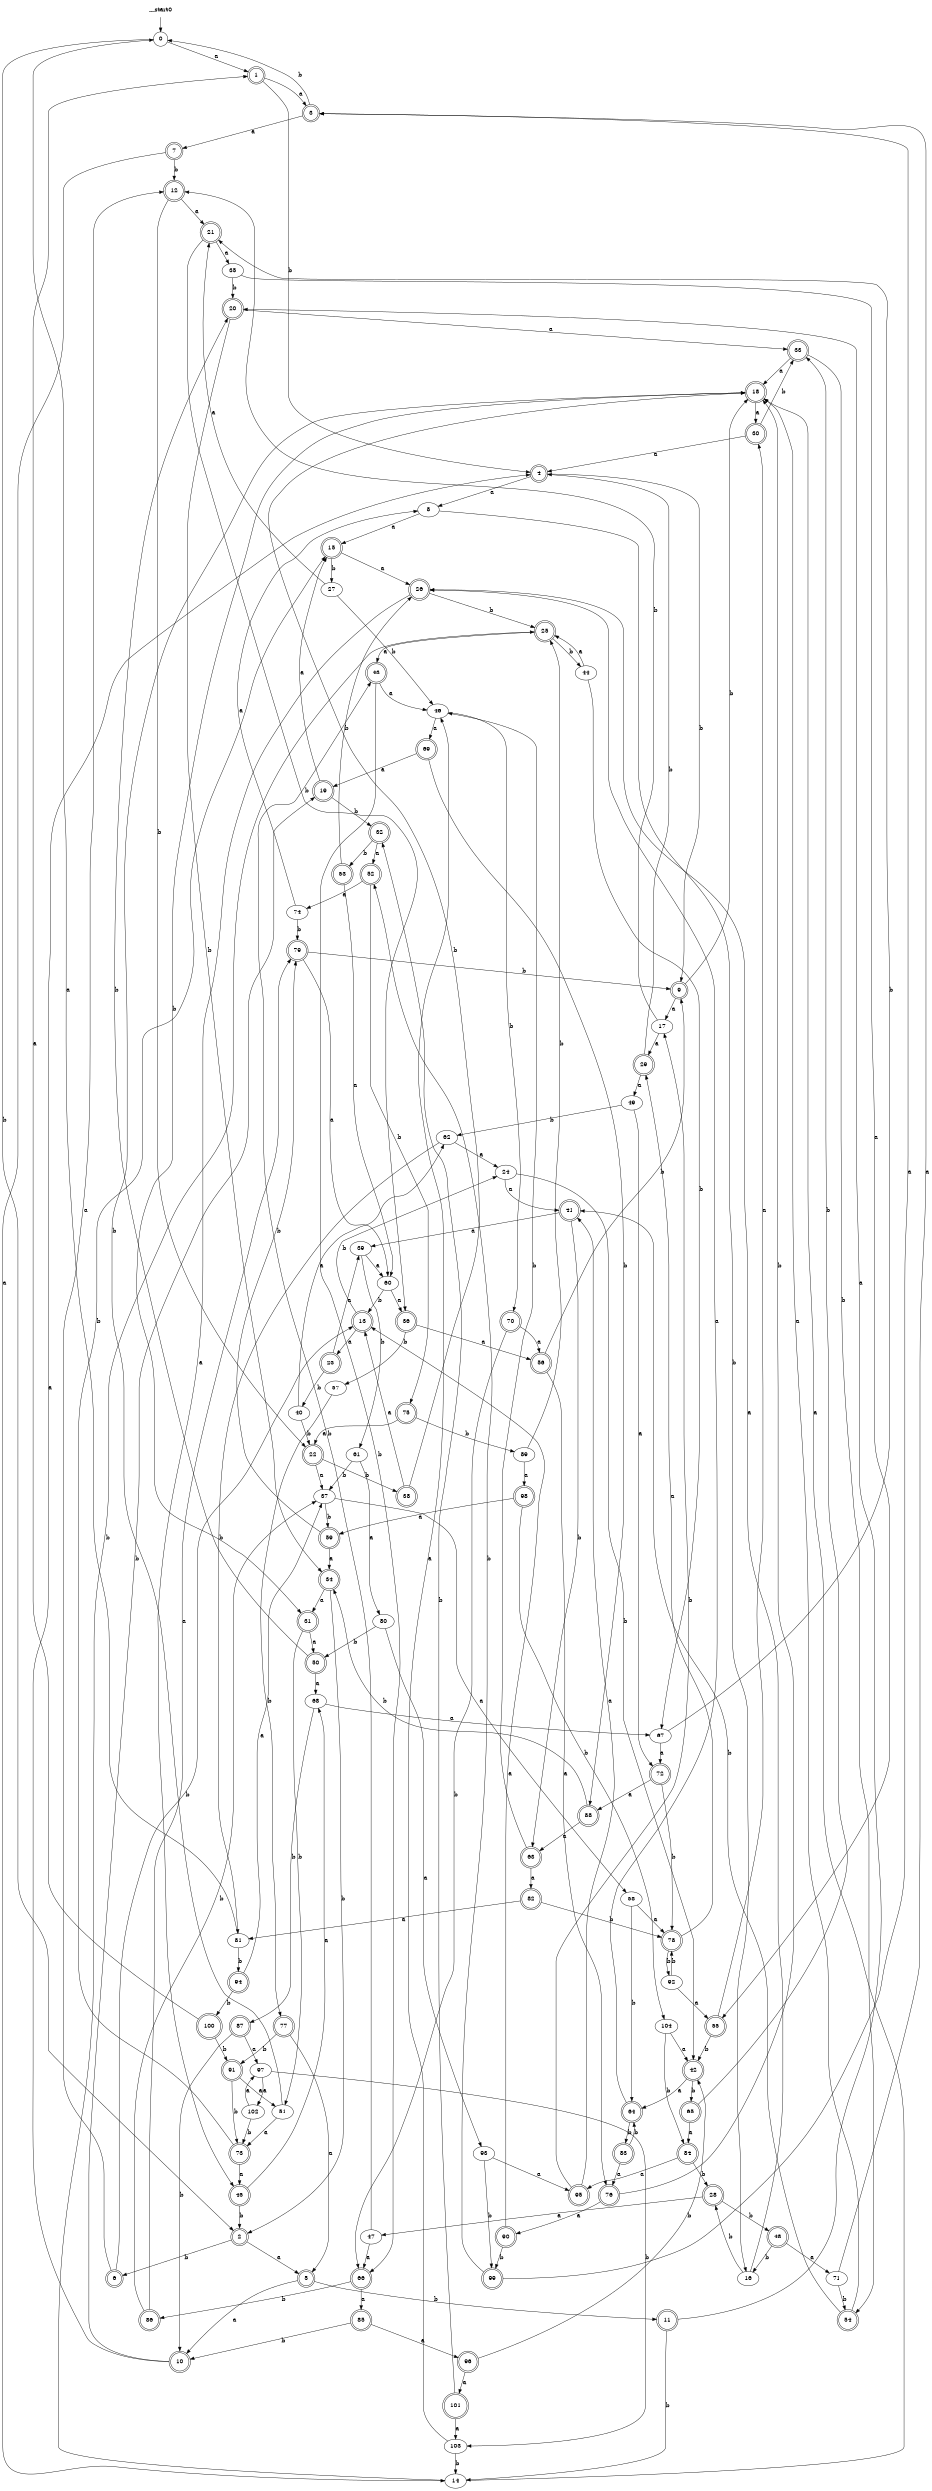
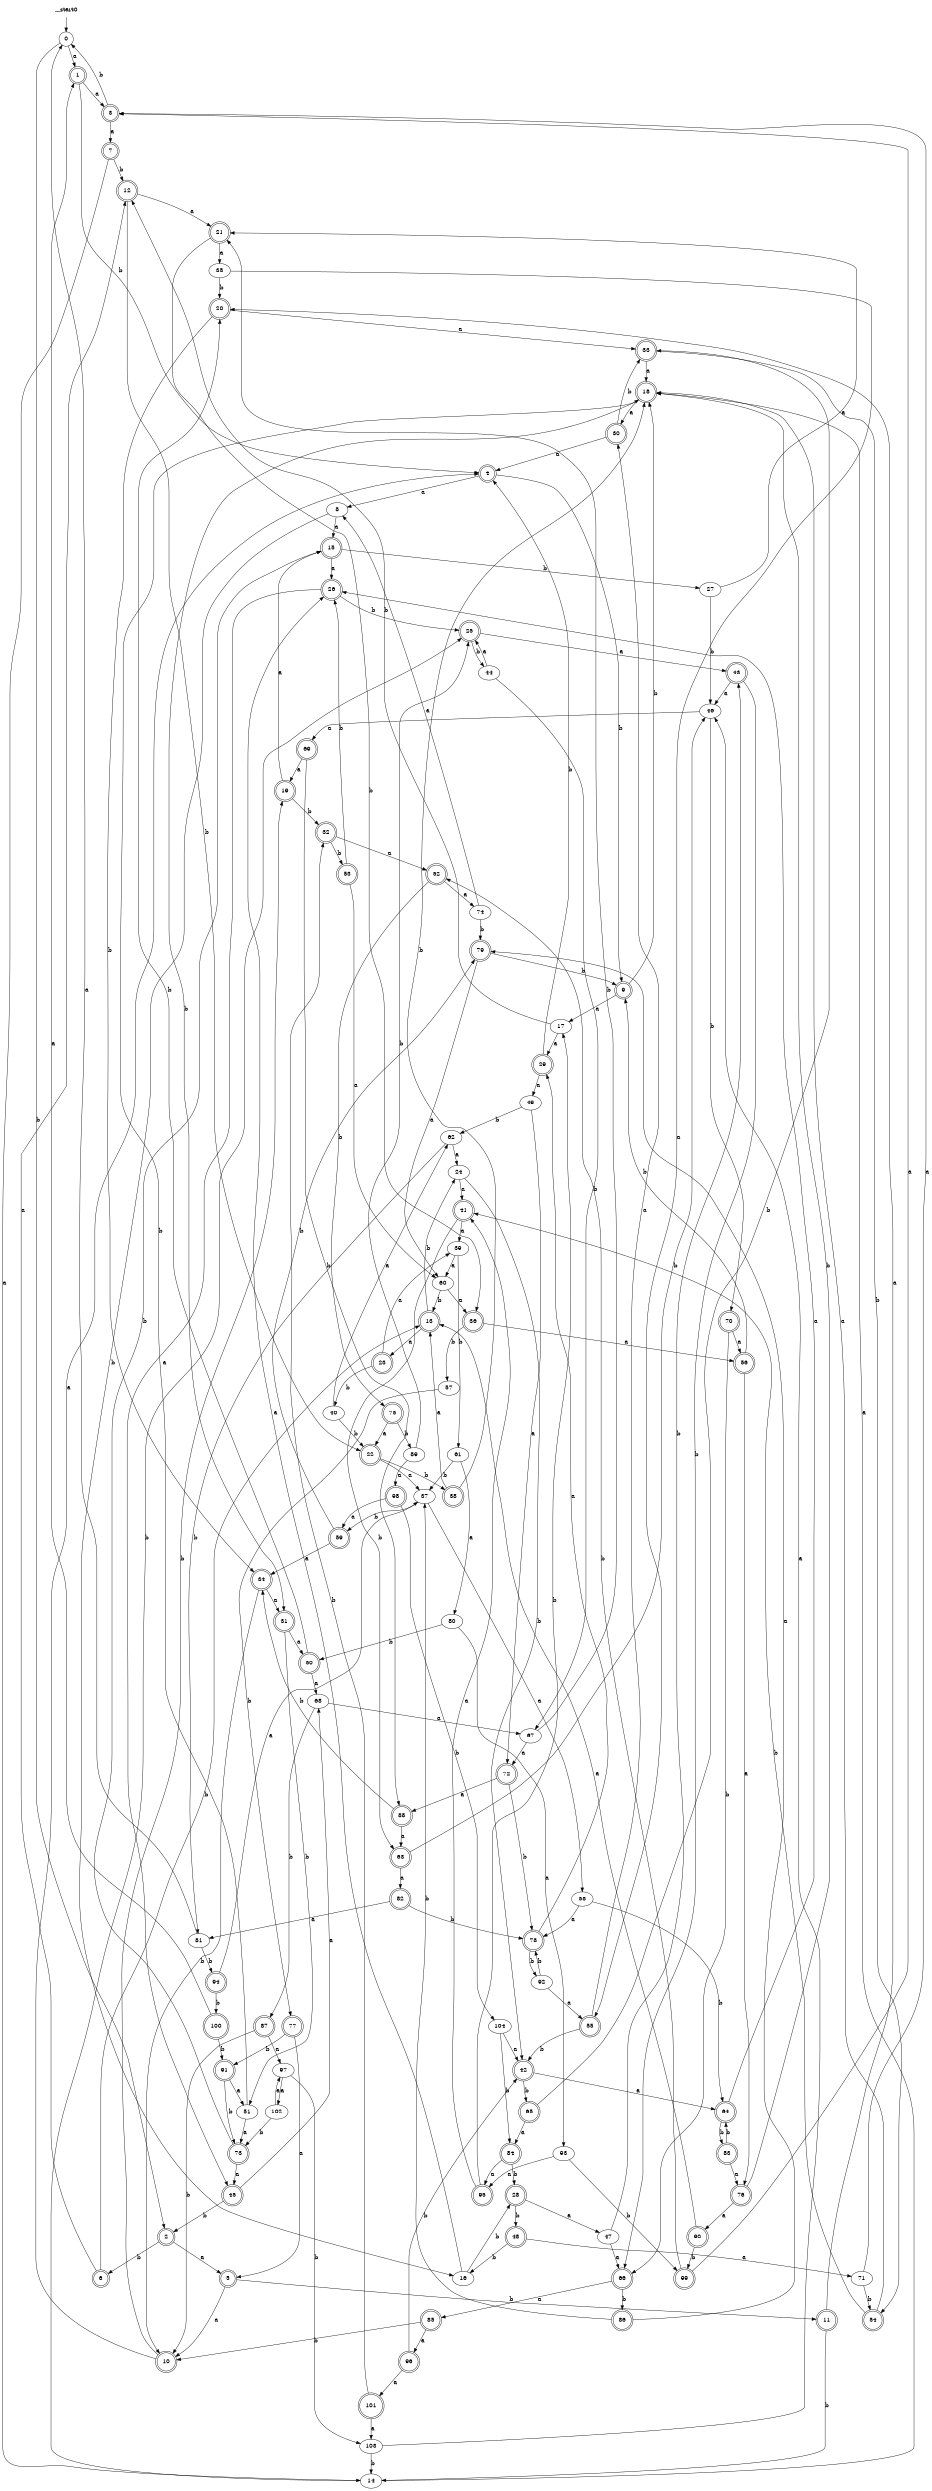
(342, 1932) -> (181, 1985)
